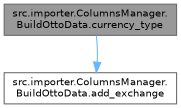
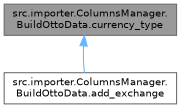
(97, 49) -> (83, 59)
